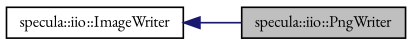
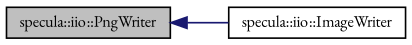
(221, 23) -> (208, 23)
